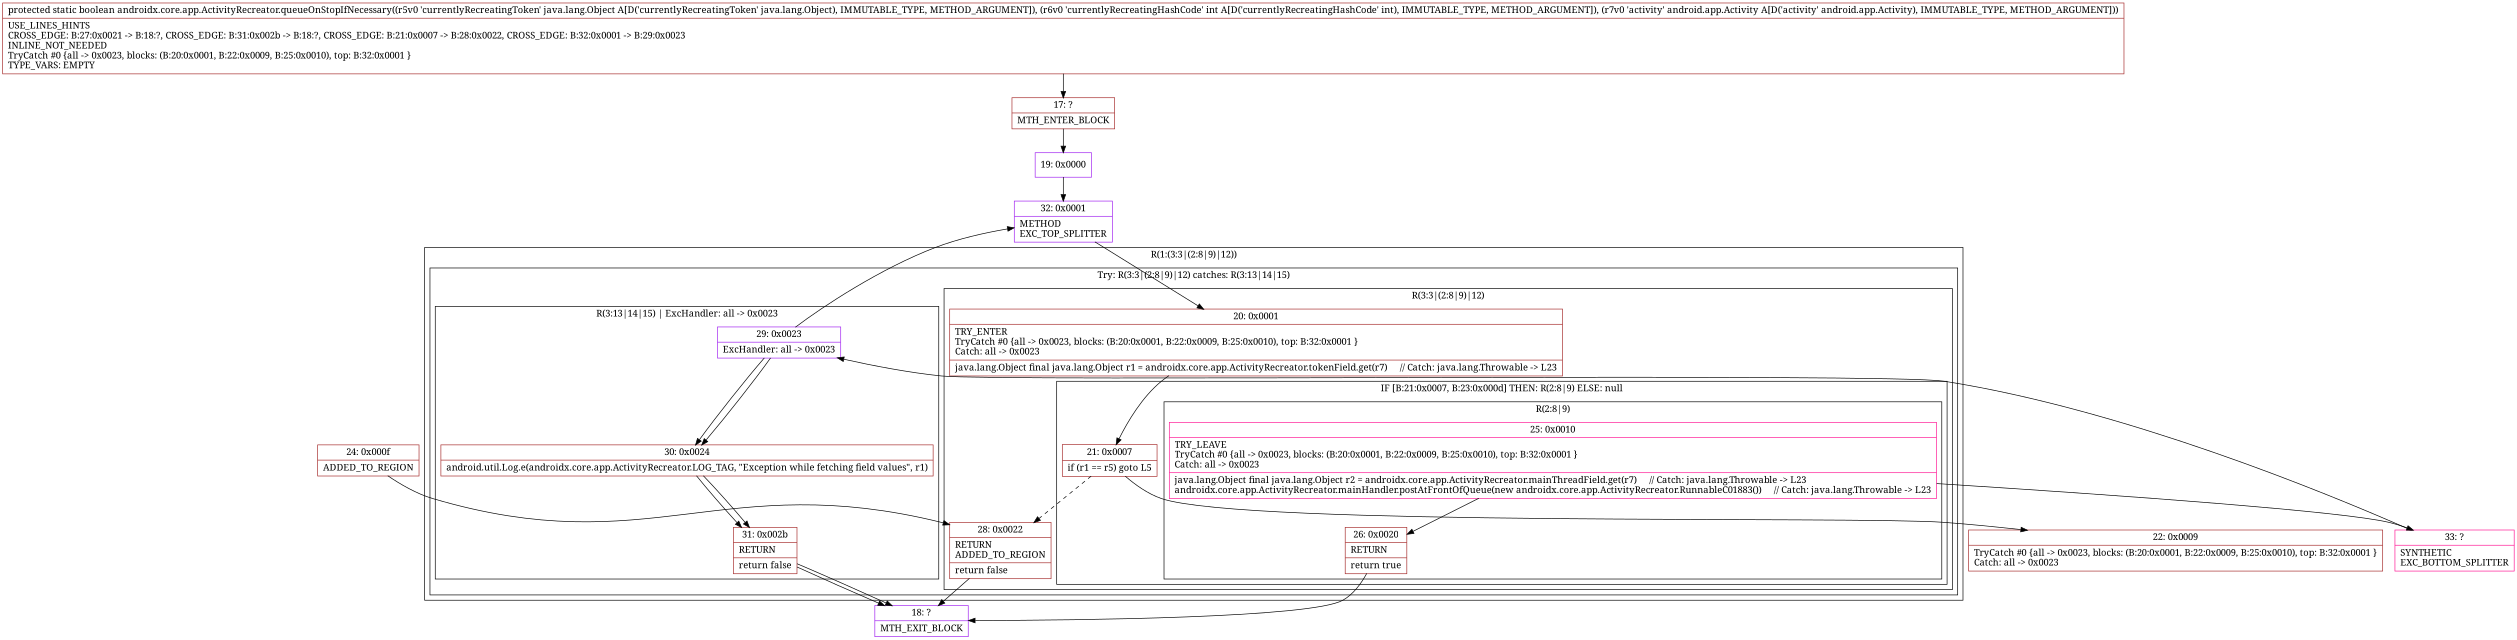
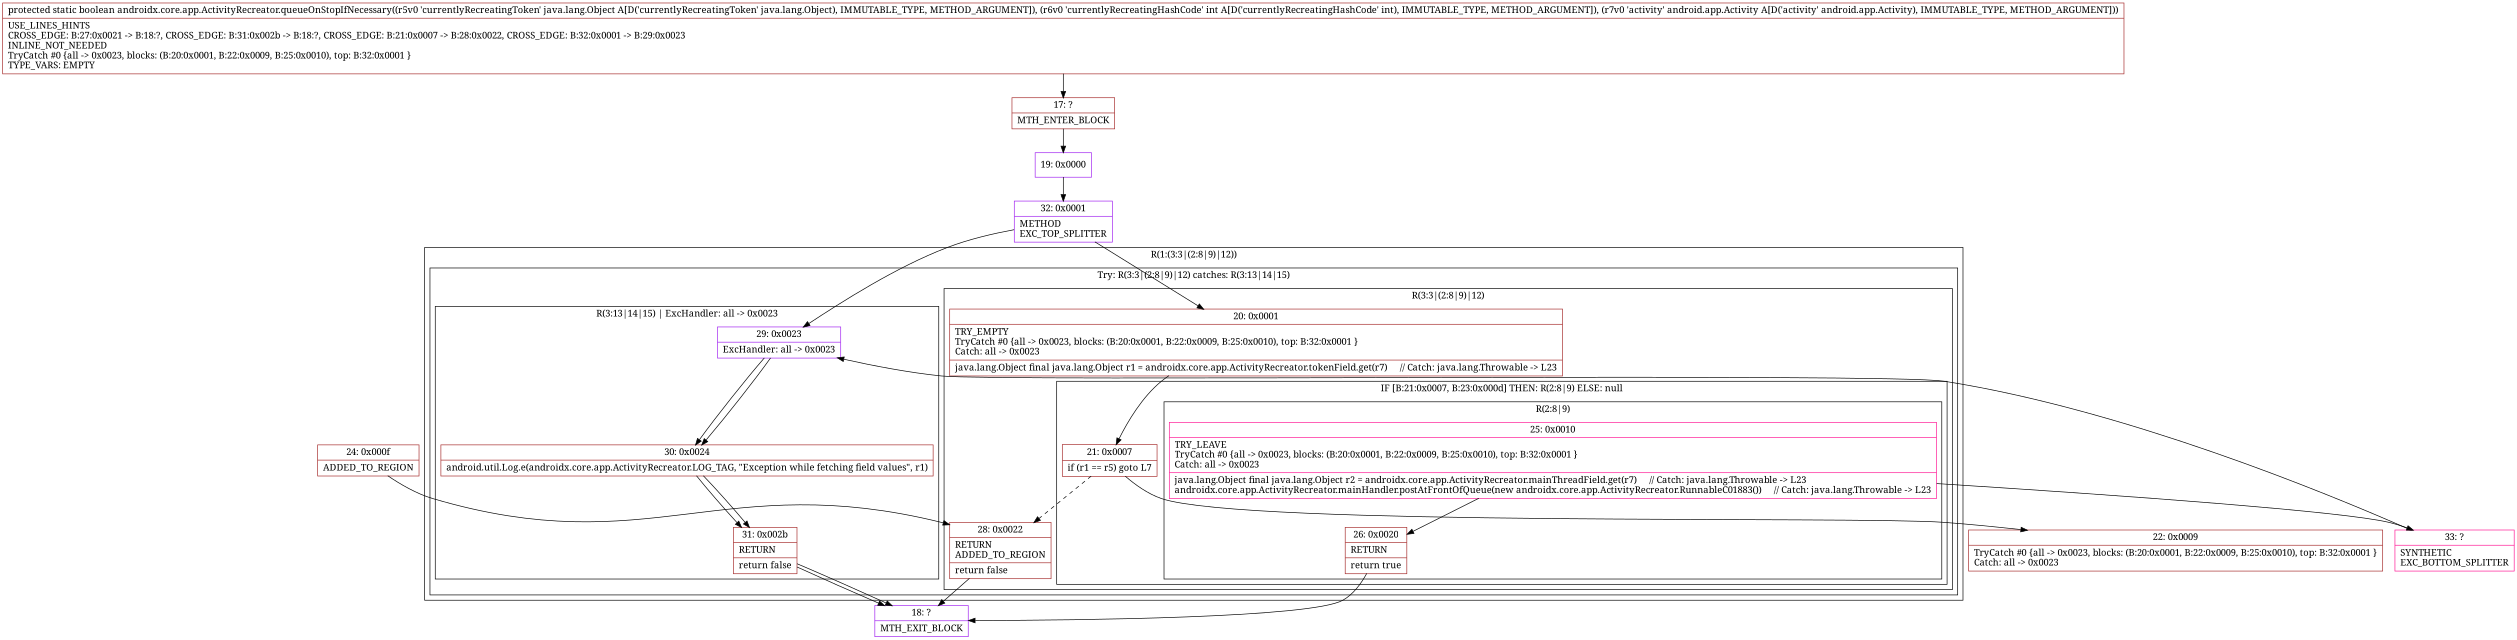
(901, 263) -> (912, 263)
(981, 332) -> (982, 332)
(1110, 468) -> (1110, 468)
